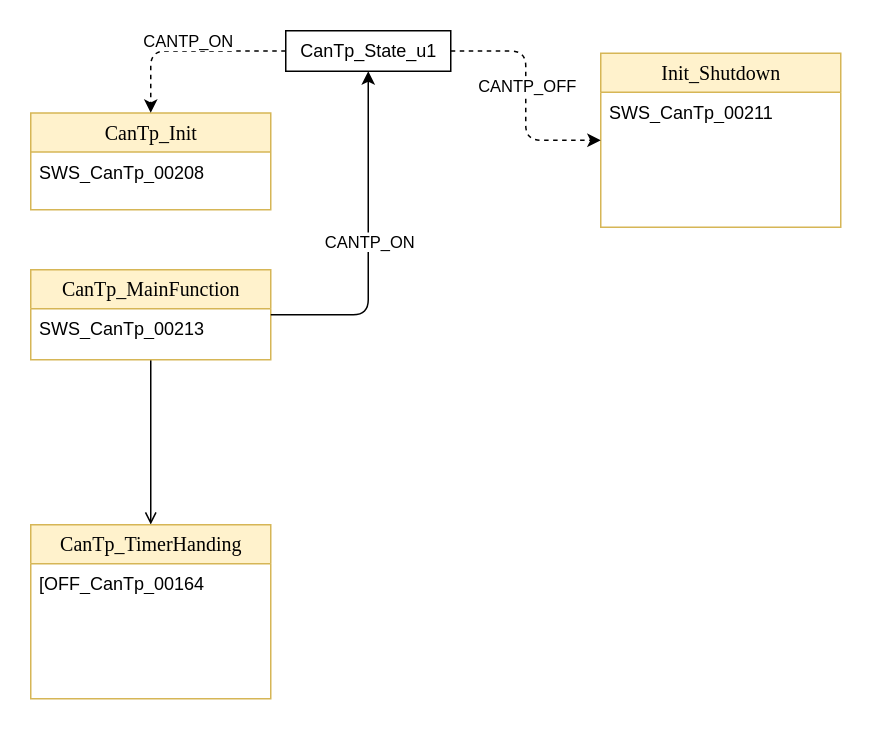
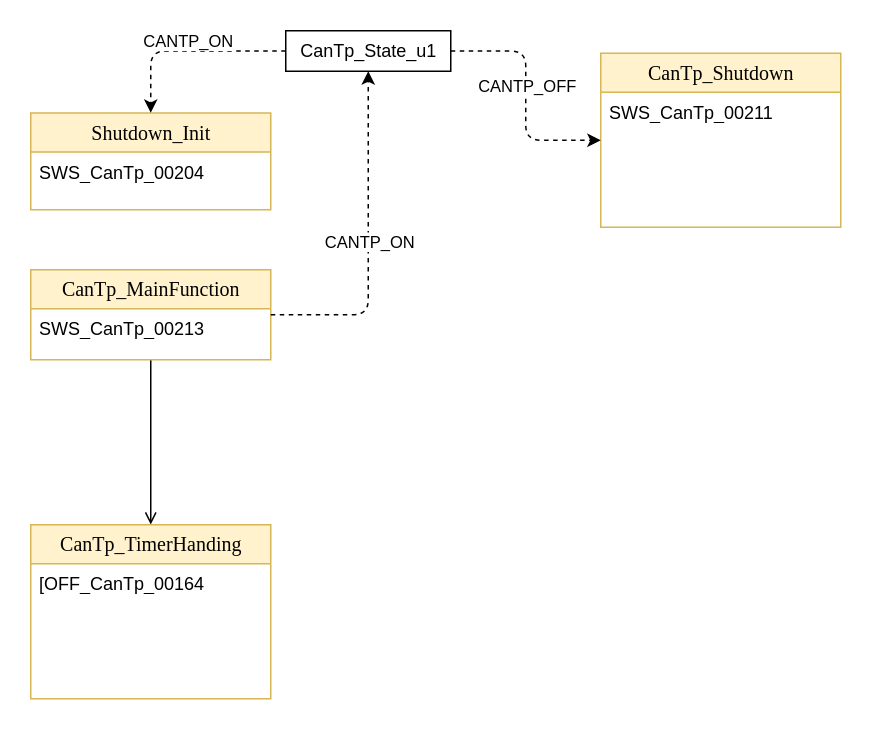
(722, 73) -> (722, 73)
(152, 133) -> (152, 133)
(368, 157) -> (368, 157)
(115, 174) -> (115, 174)
